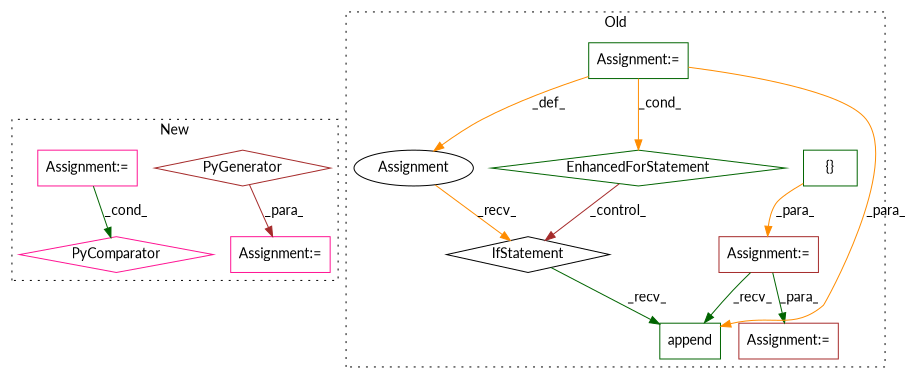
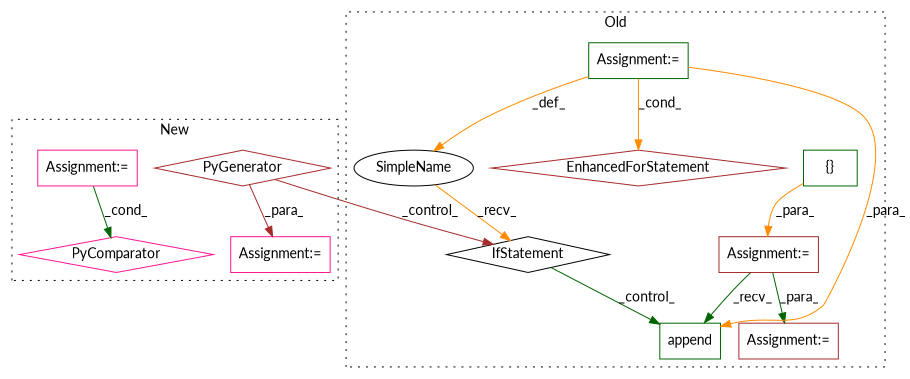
(414, 168) -> (414, 168)
(638, 168) -> (638, 168)
(586, 209) -> (379, 212)
(647, 298) -> (647, 298)
